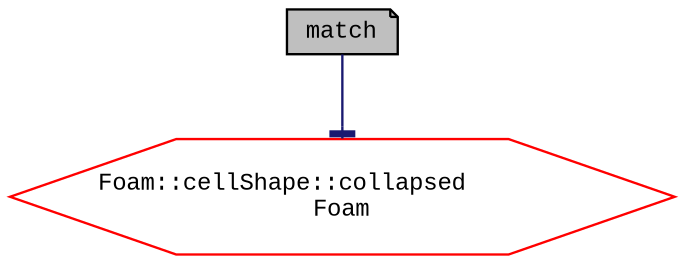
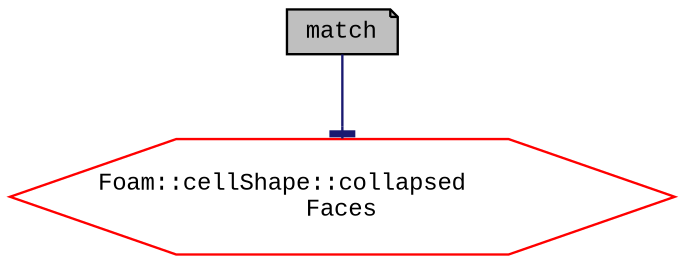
(342, 197) -> (342, 197)
